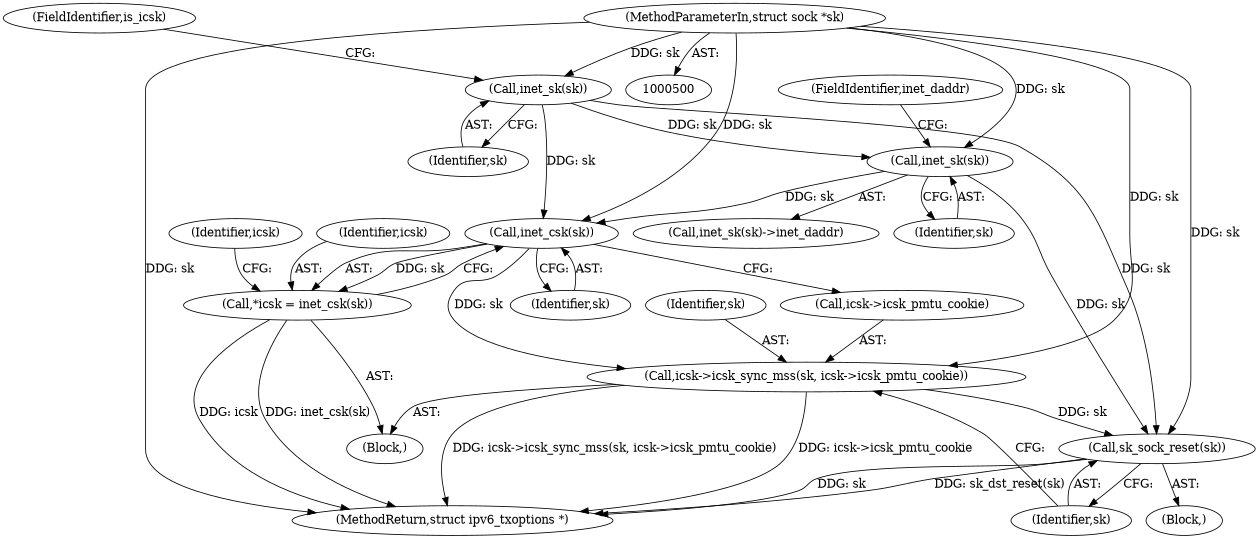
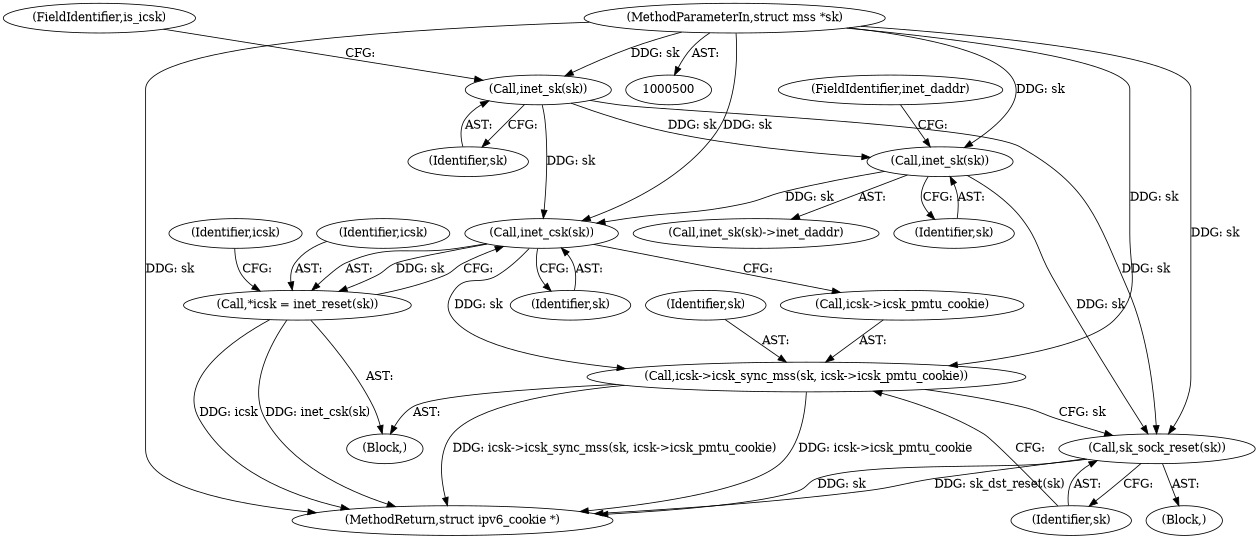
(735, 18) -> (735, 18)
(297, 305) -> (297, 305)
(1082, 413) -> (1082, 413)
(453, 521) -> (453, 521)
